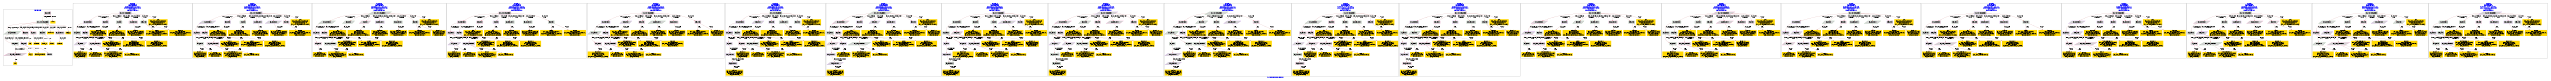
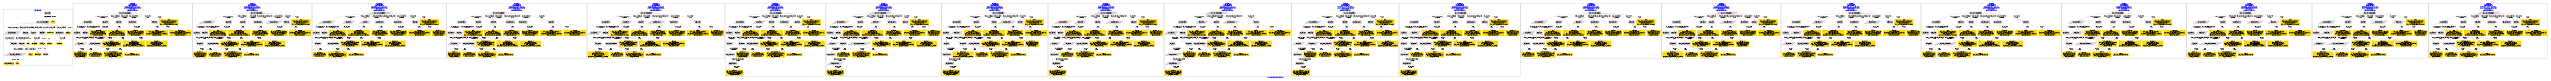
(39, 38) -> (37, 38)
(30, 49) -> (31, 49)
(40, 54) -> (38, 54)
none -> (9, 64)
